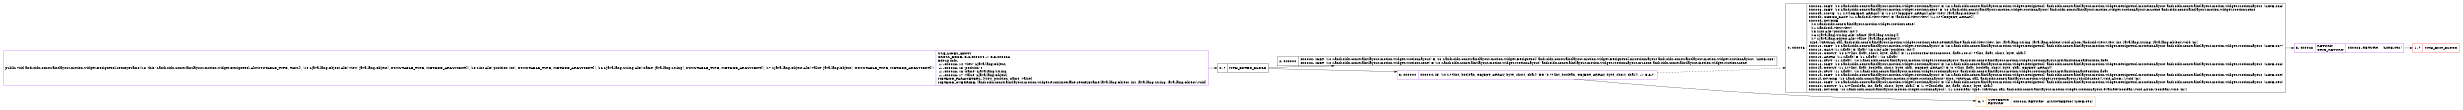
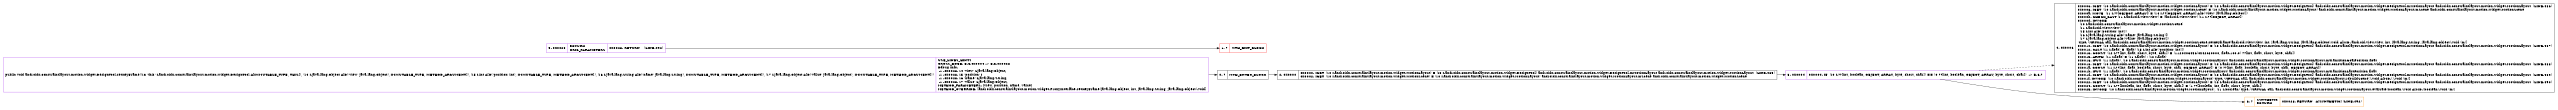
(2289, 48) -> none
(2331, 50) -> (588, 50)
(1332, 70) -> (1780, 75)
